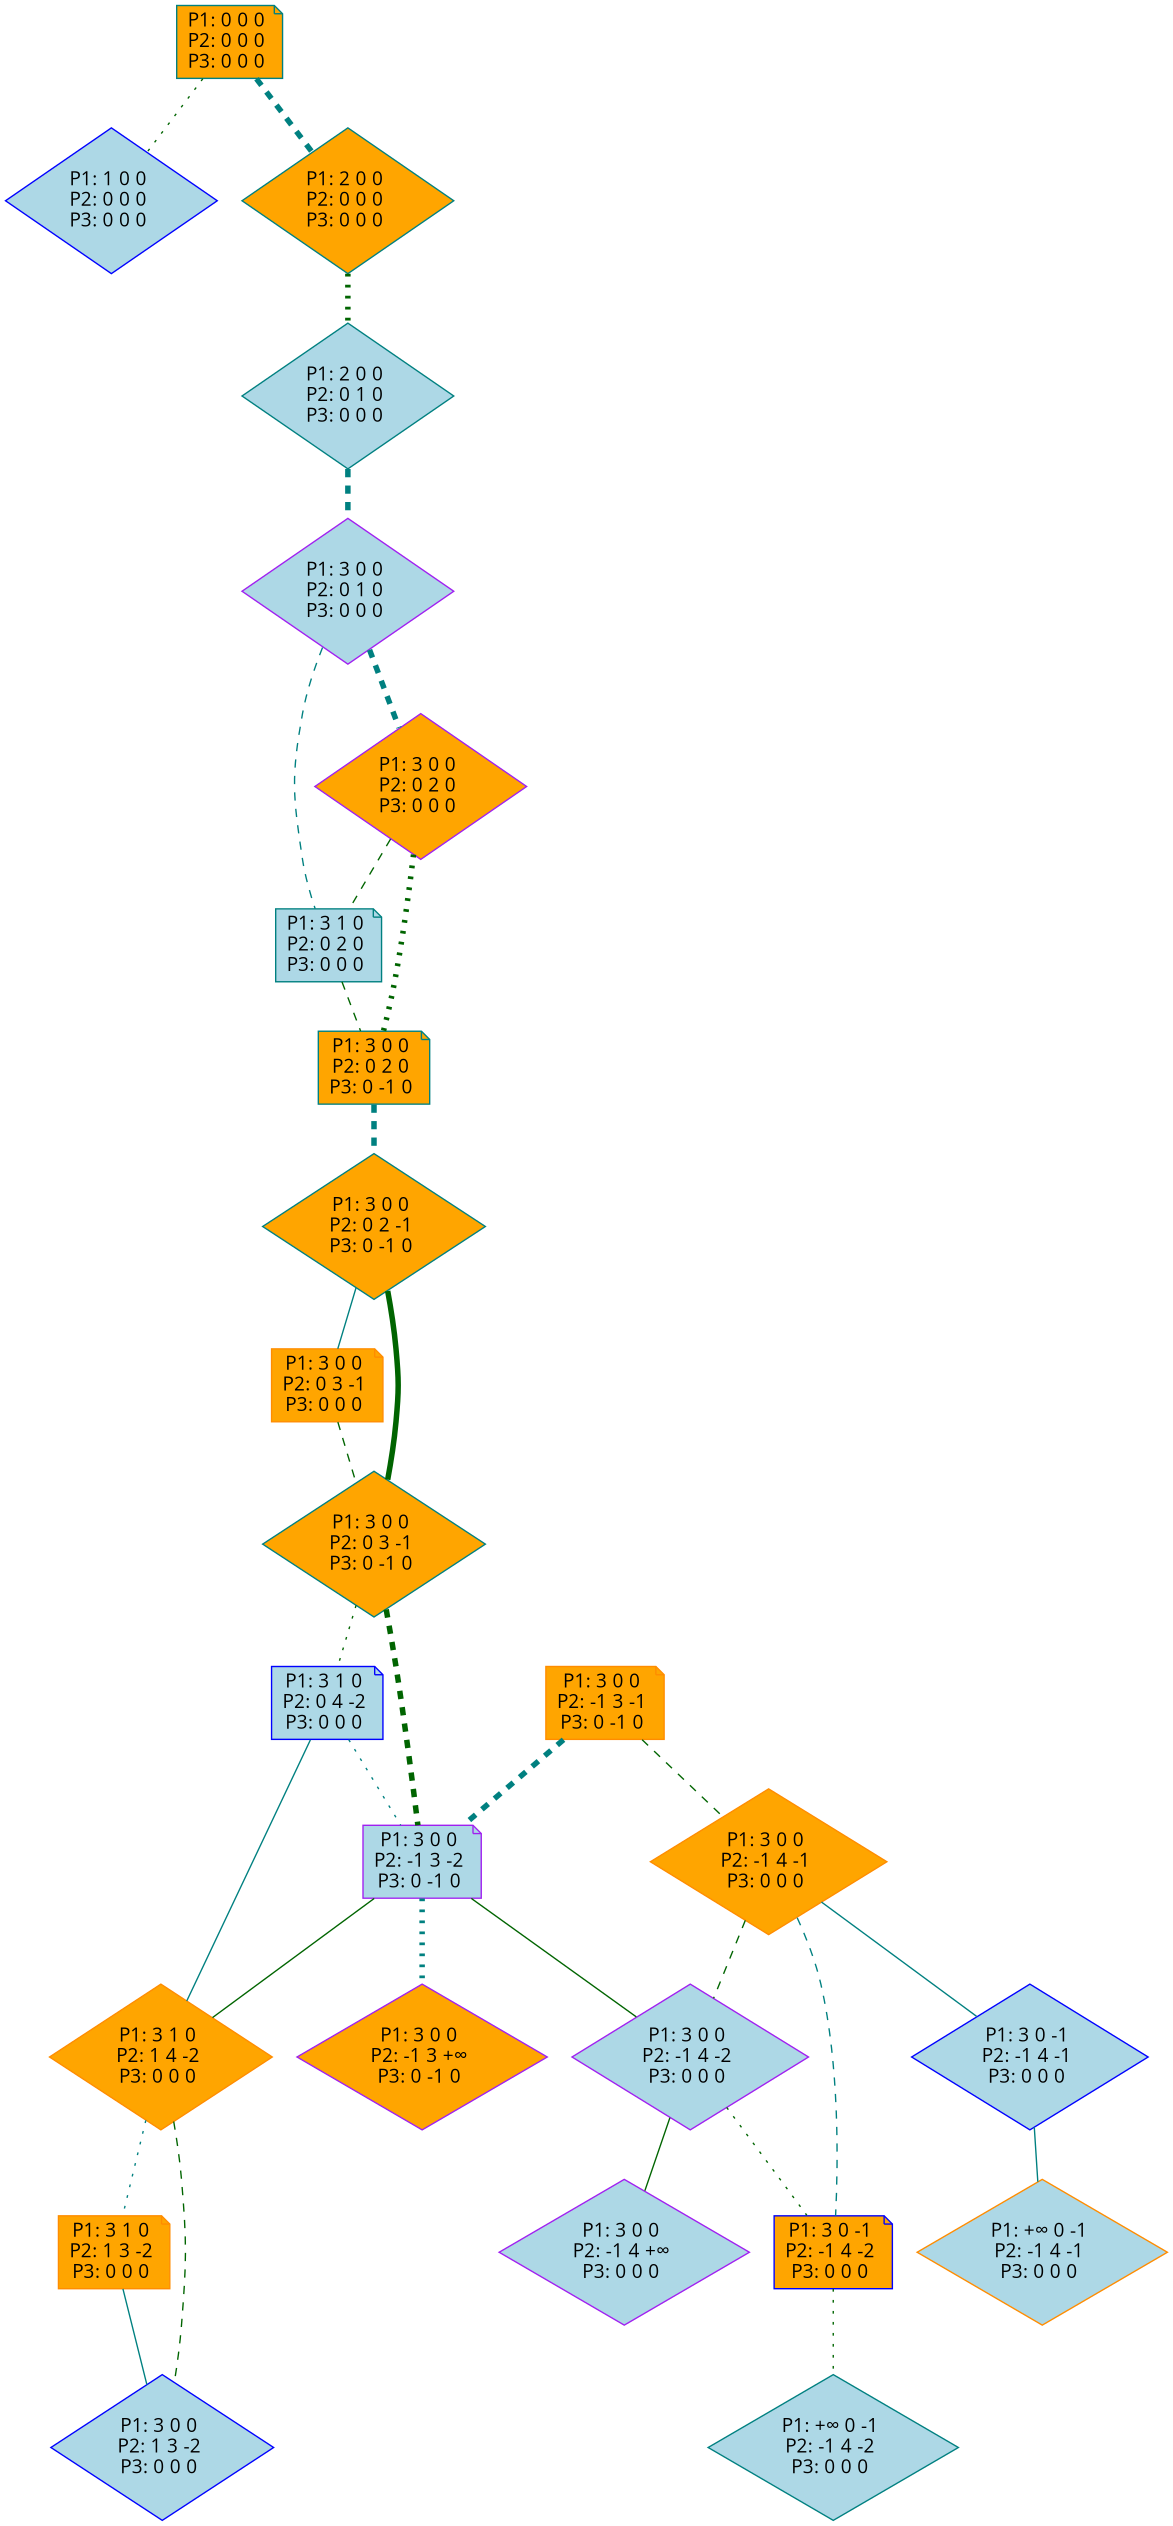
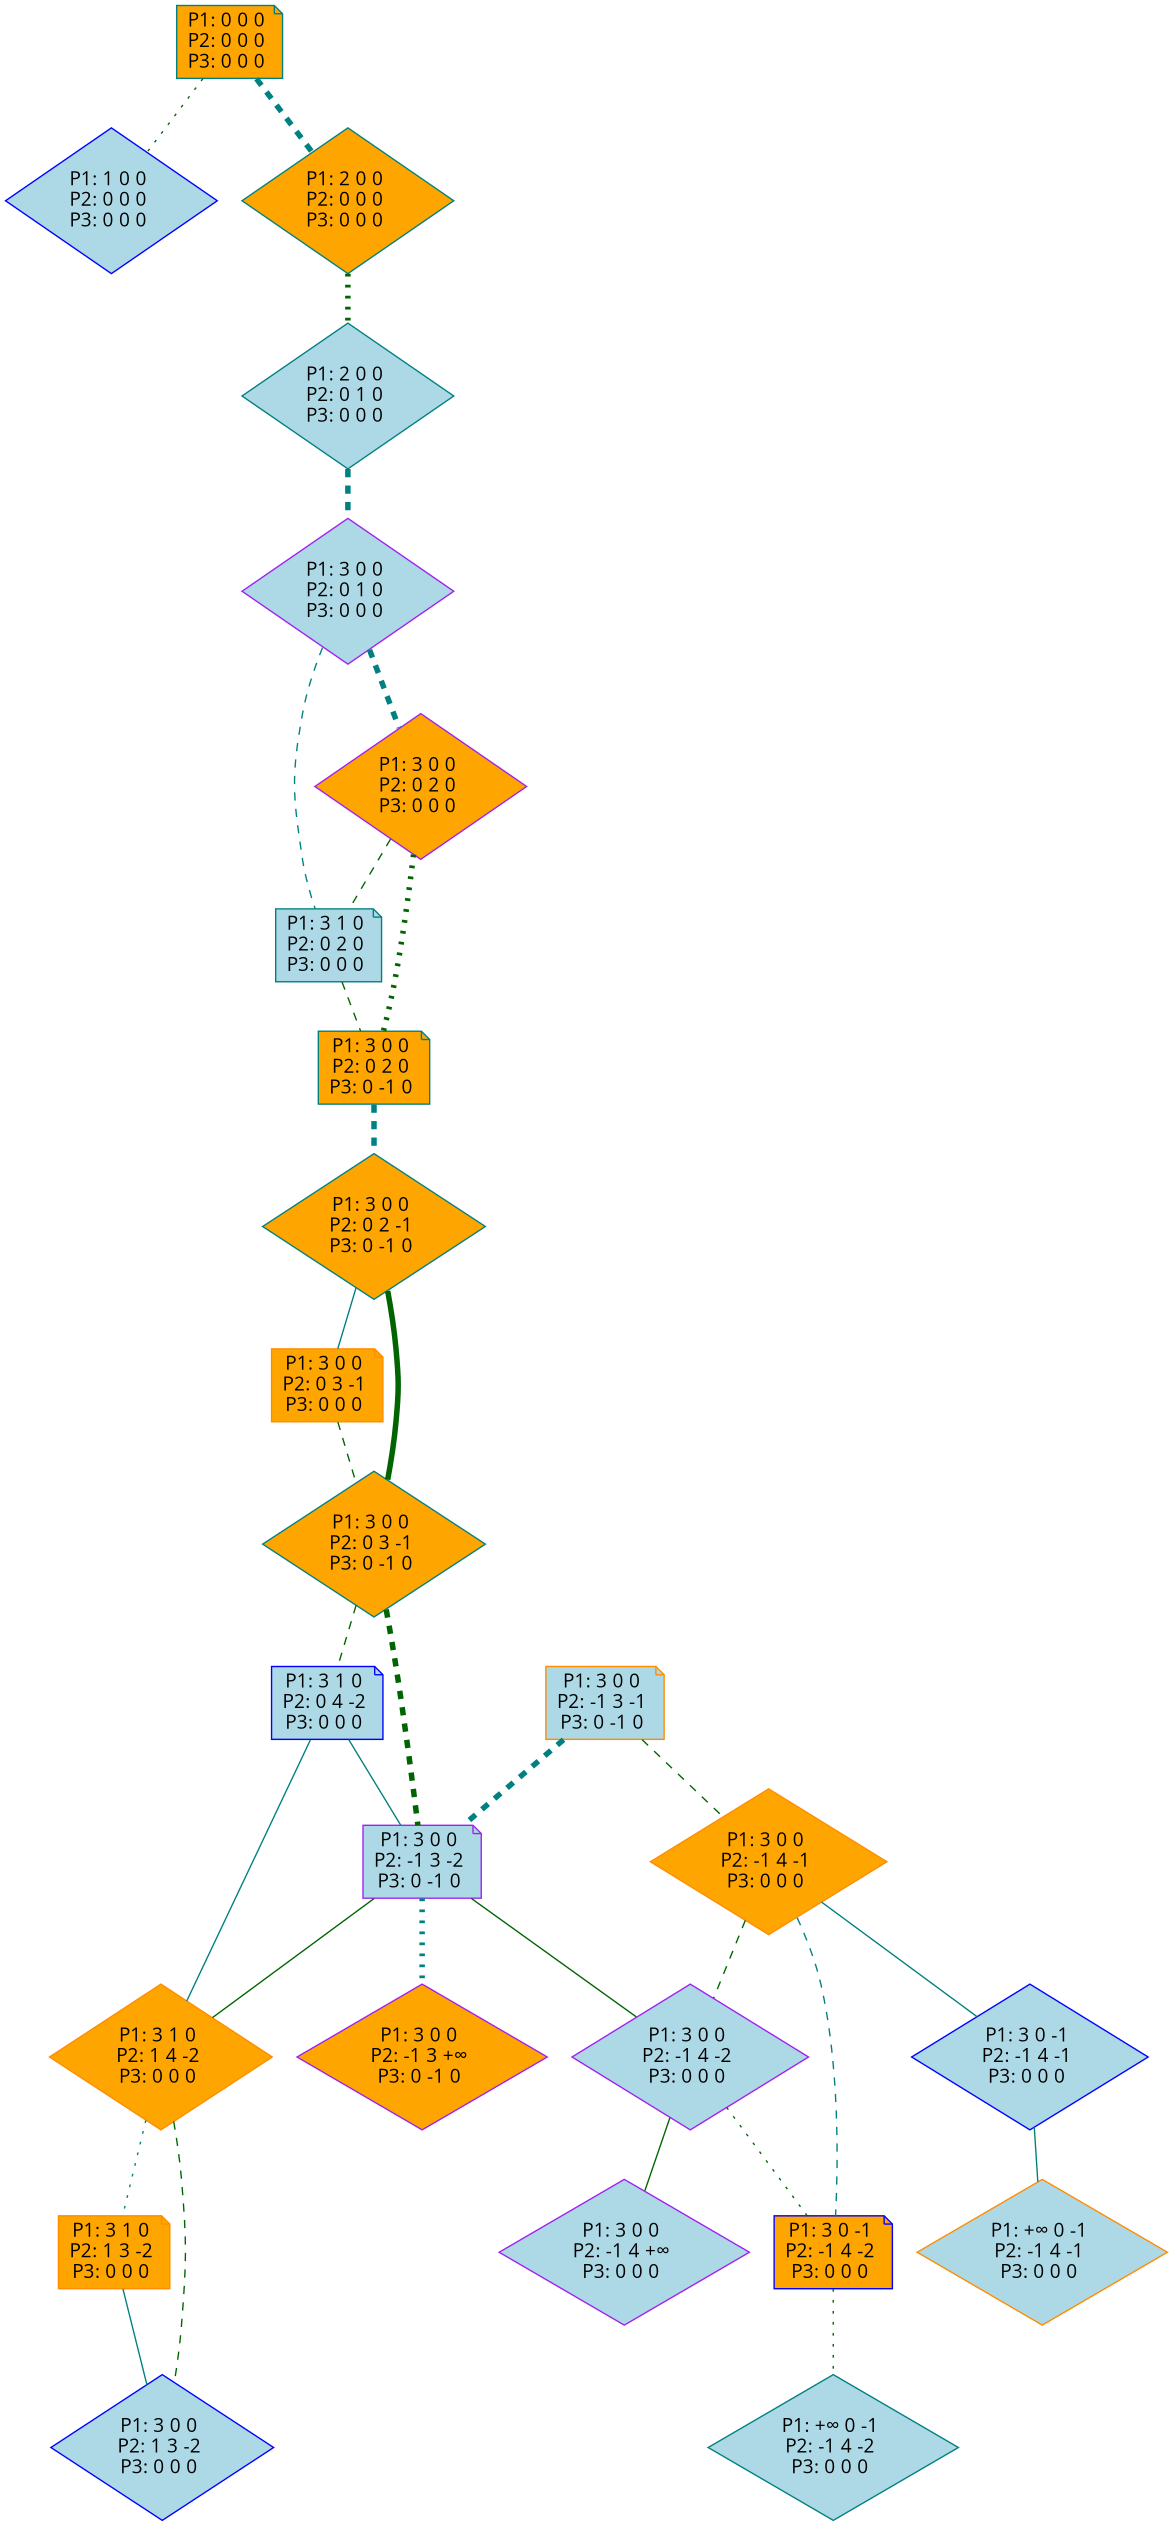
(347, 1636) -> (347, 1636)
(605, 1703) -> (605, 1703)
(375, 1782) -> (375, 1782)
